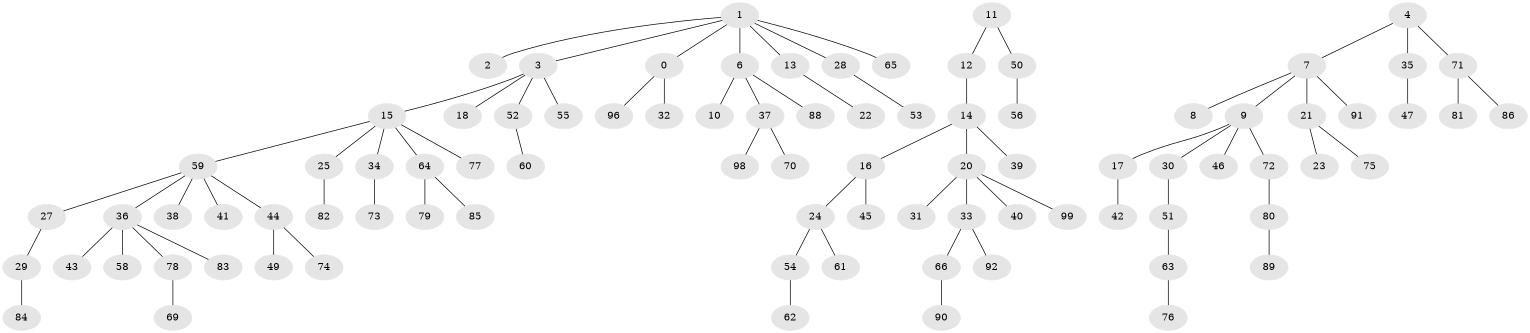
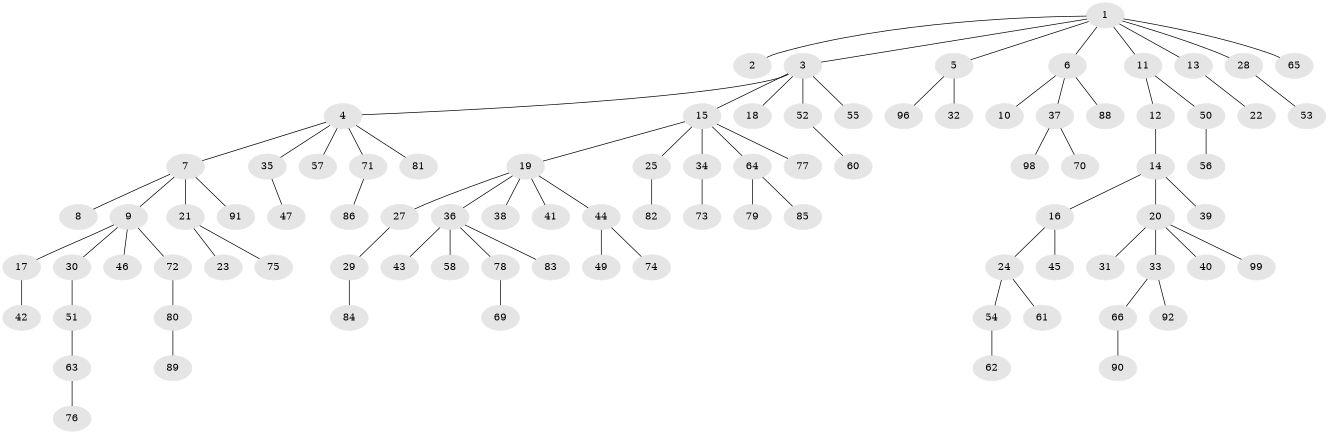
none -> (1124, 41)
(664, 66) -> (954, 66)
(1458, 91) -> (381, 141)
none -> (576, 103)
(198, 167) -> (526, 167)
none -> (318, 167)
